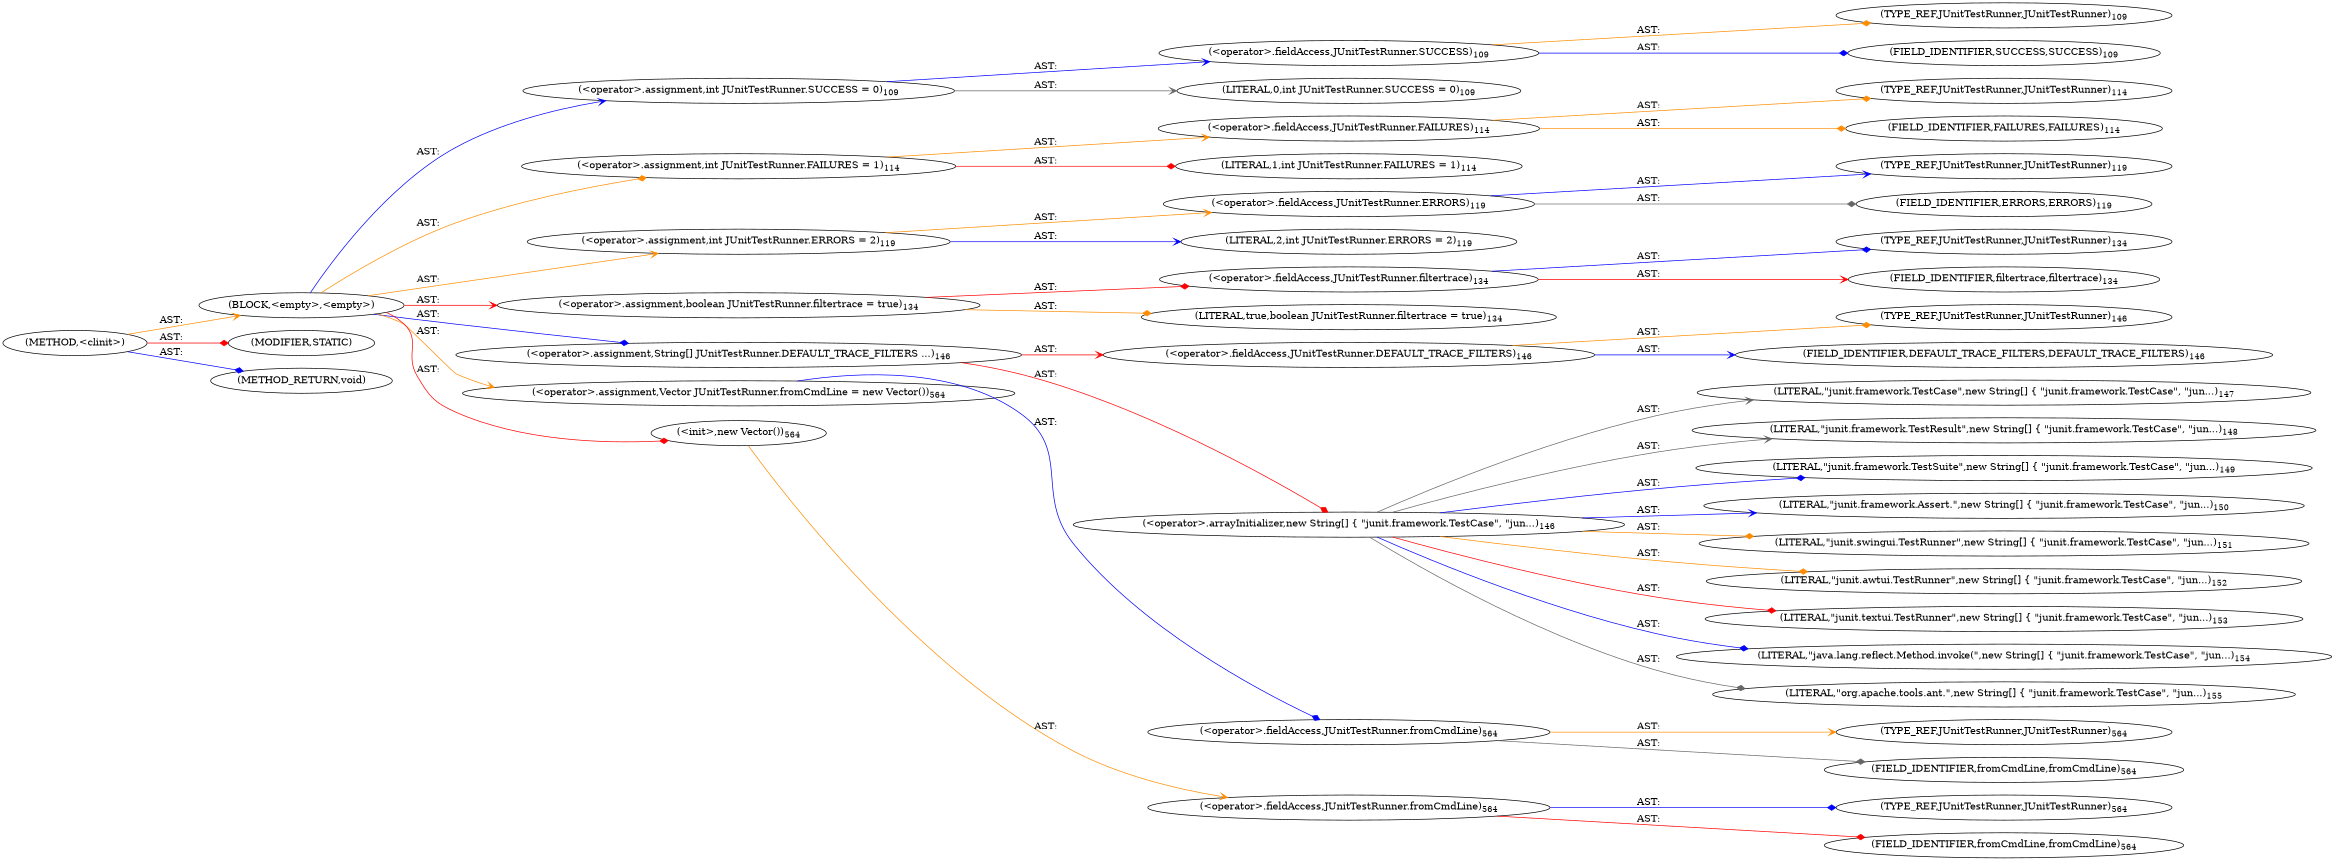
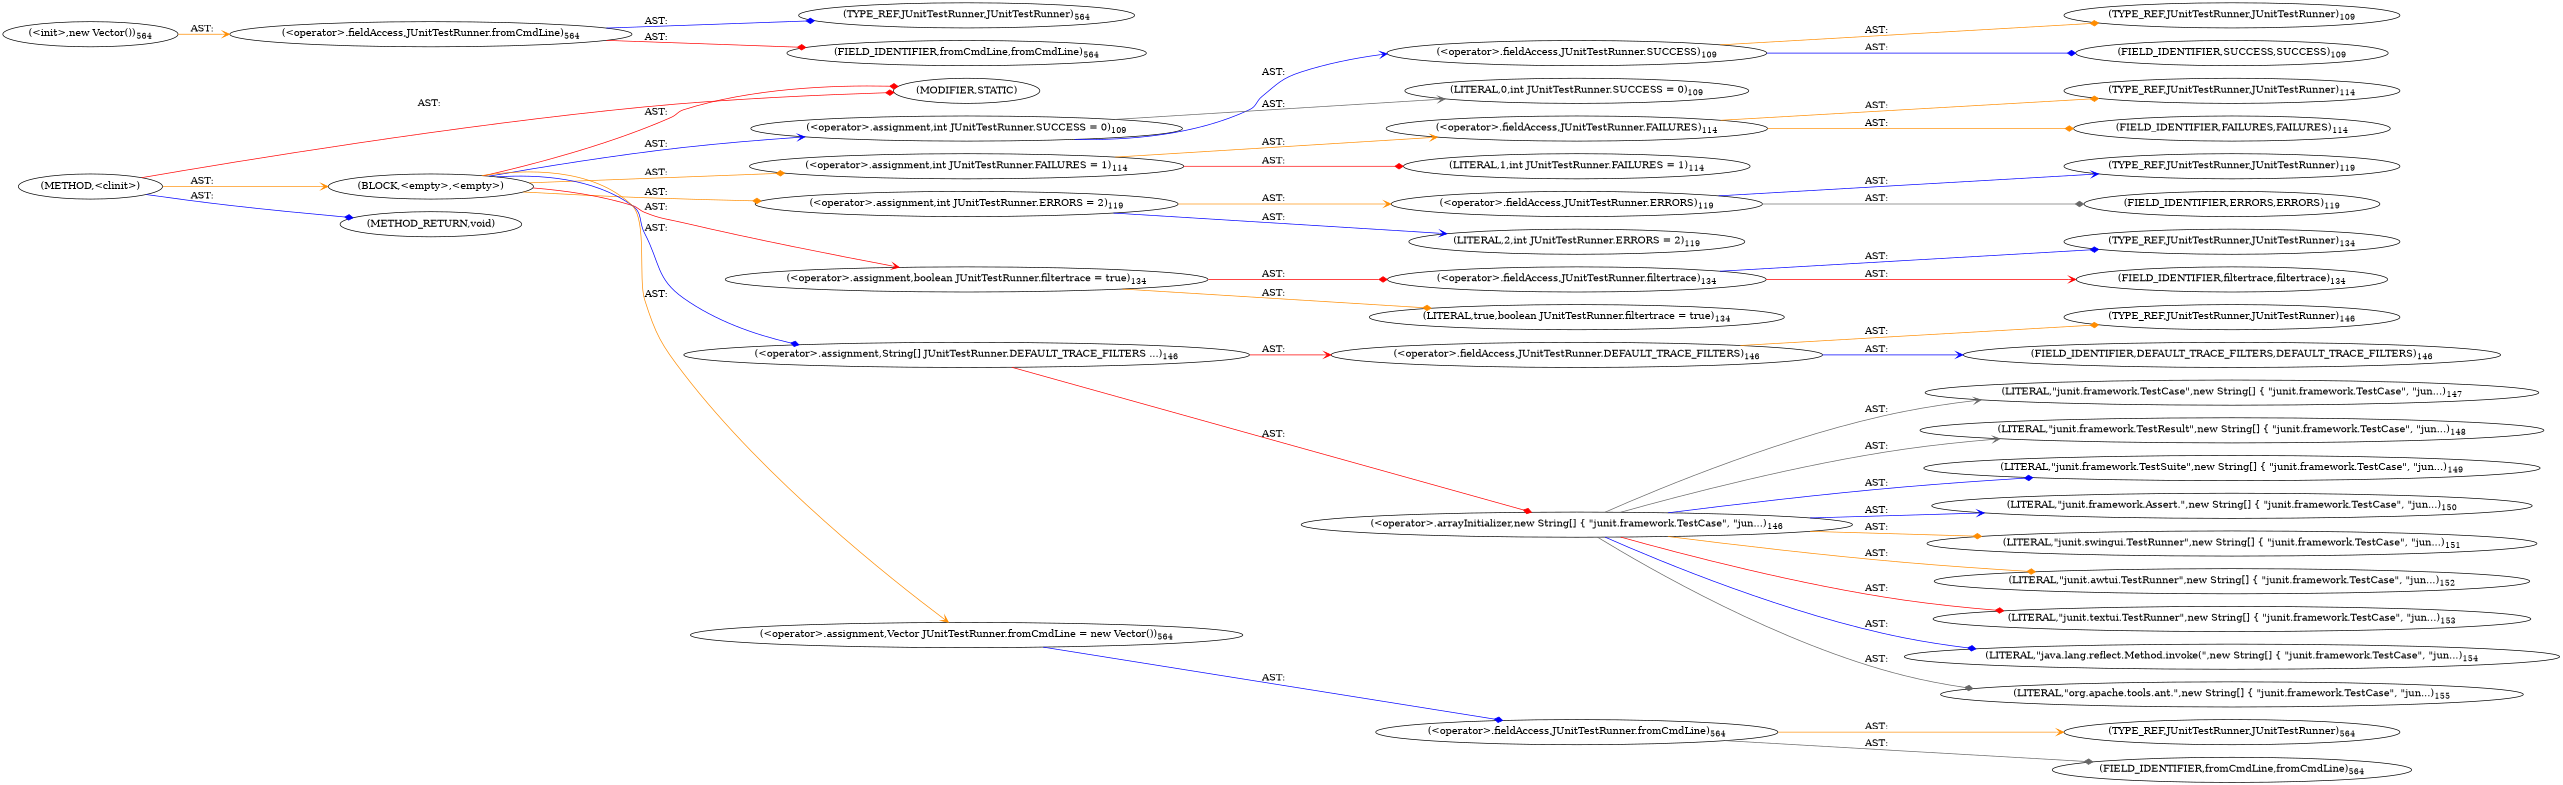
(510, 275) -> (638, 197)
(492, 425) -> (682, 110)
